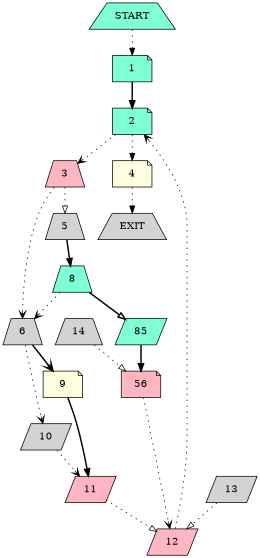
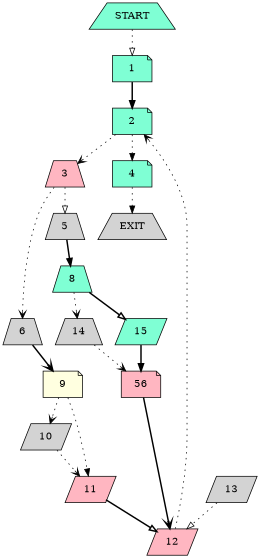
(132, 39) -> (132, 39)
(132, 174) -> (132, 174)
(50, 303) -> (75, 302)
(141, 332) -> (141, 332)
(107, 356) -> (107, 356)
(33, 381) -> (56, 407)
(79, 433) -> (79, 433)
(156, 460) -> (156, 460)
(128, 514) -> (128, 514)
